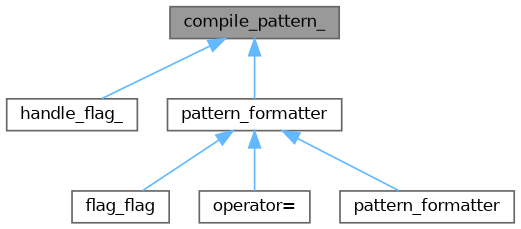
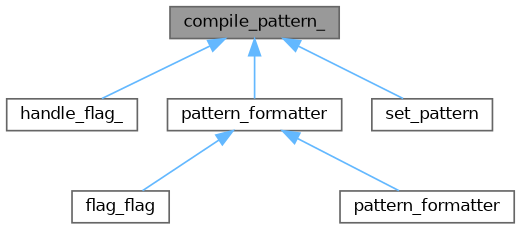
none -> (432, 115)
(255, 207) -> none
